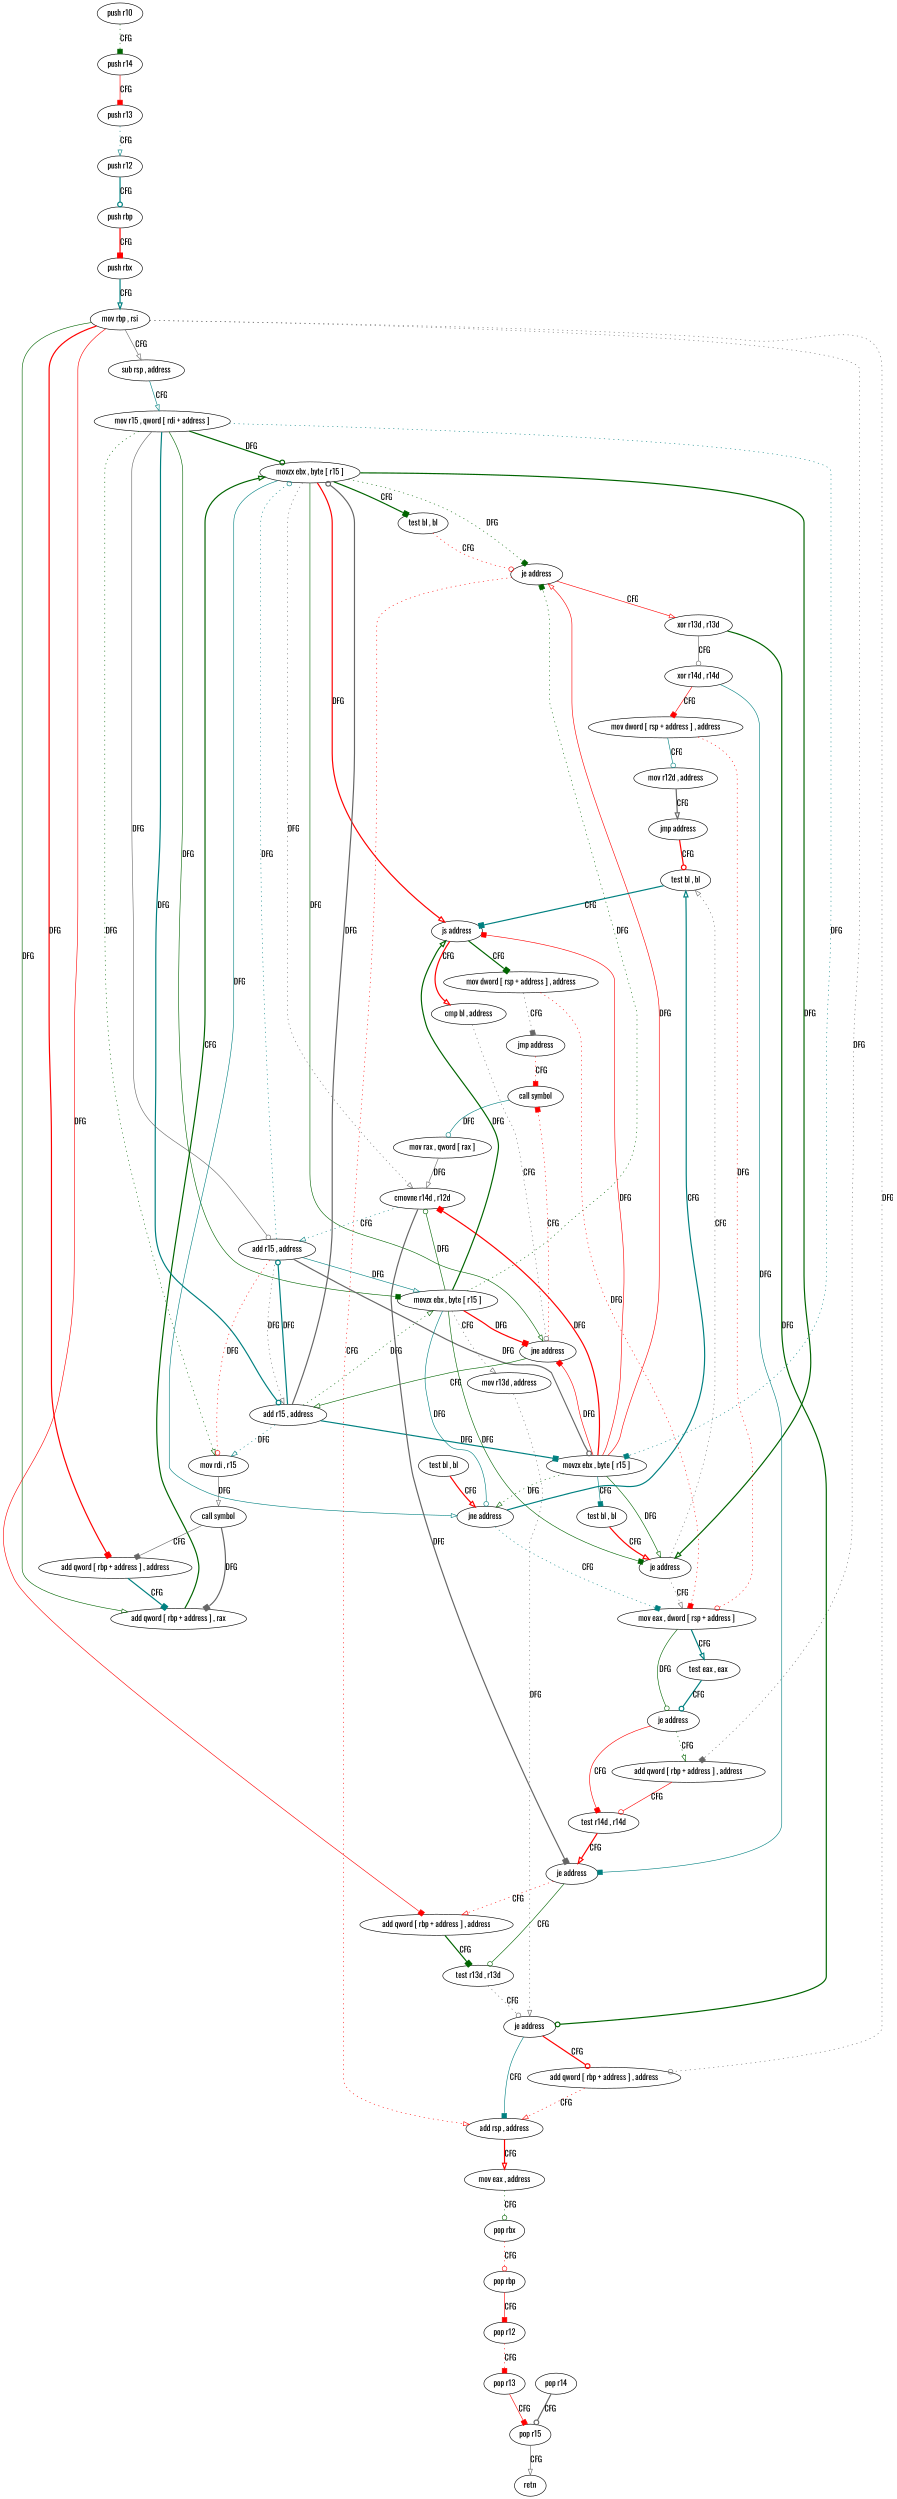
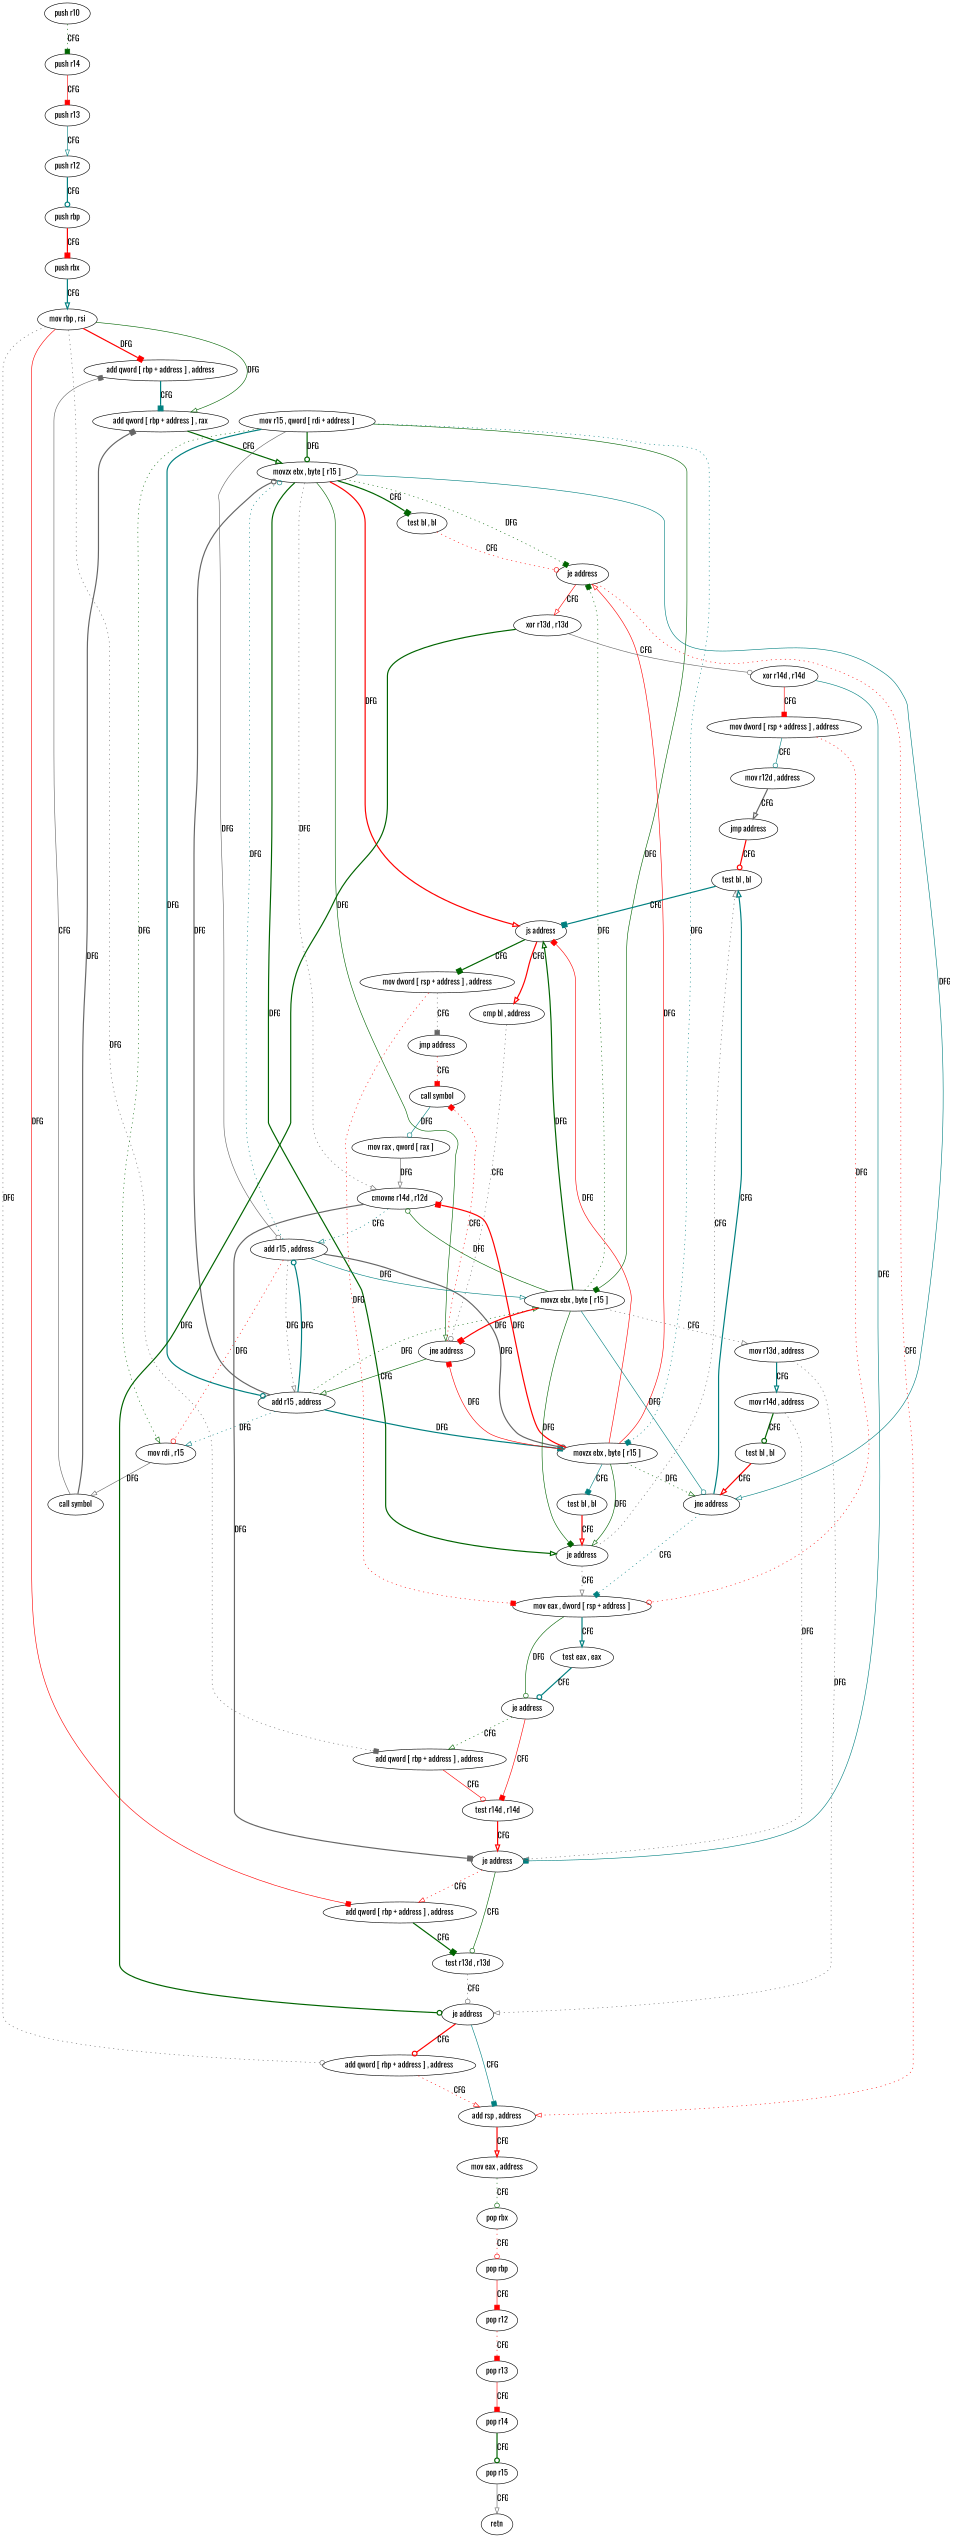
(120, 138) -> (67, 138)
(146, 370) -> none
none -> (777, 1403)
(516, 2407) -> (497, 2394)
(544, 2407) -> (497, 2446)
